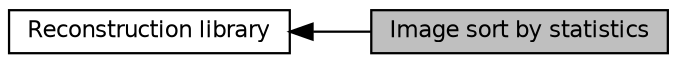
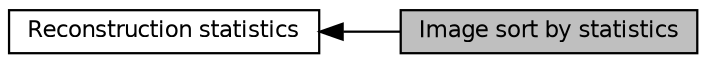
(149, 32) -> (164, 32)
